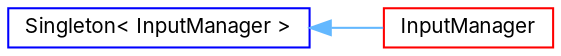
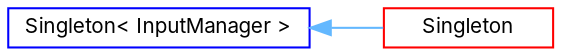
(469, 28) -> (469, 28)
